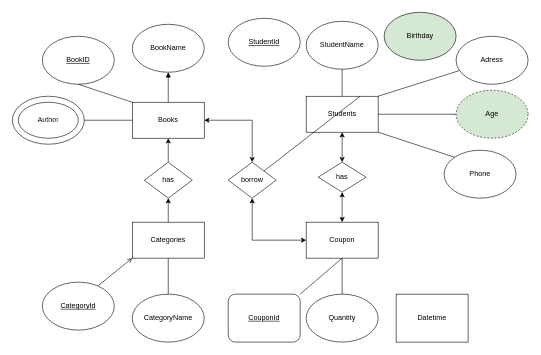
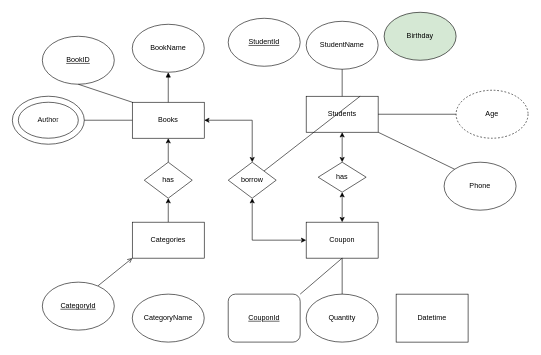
(492, 60) -> none
(419, 84) -> none
(492, 114) -> (492, 114)
(480, 174) -> (480, 186)
(168, 276) -> none
